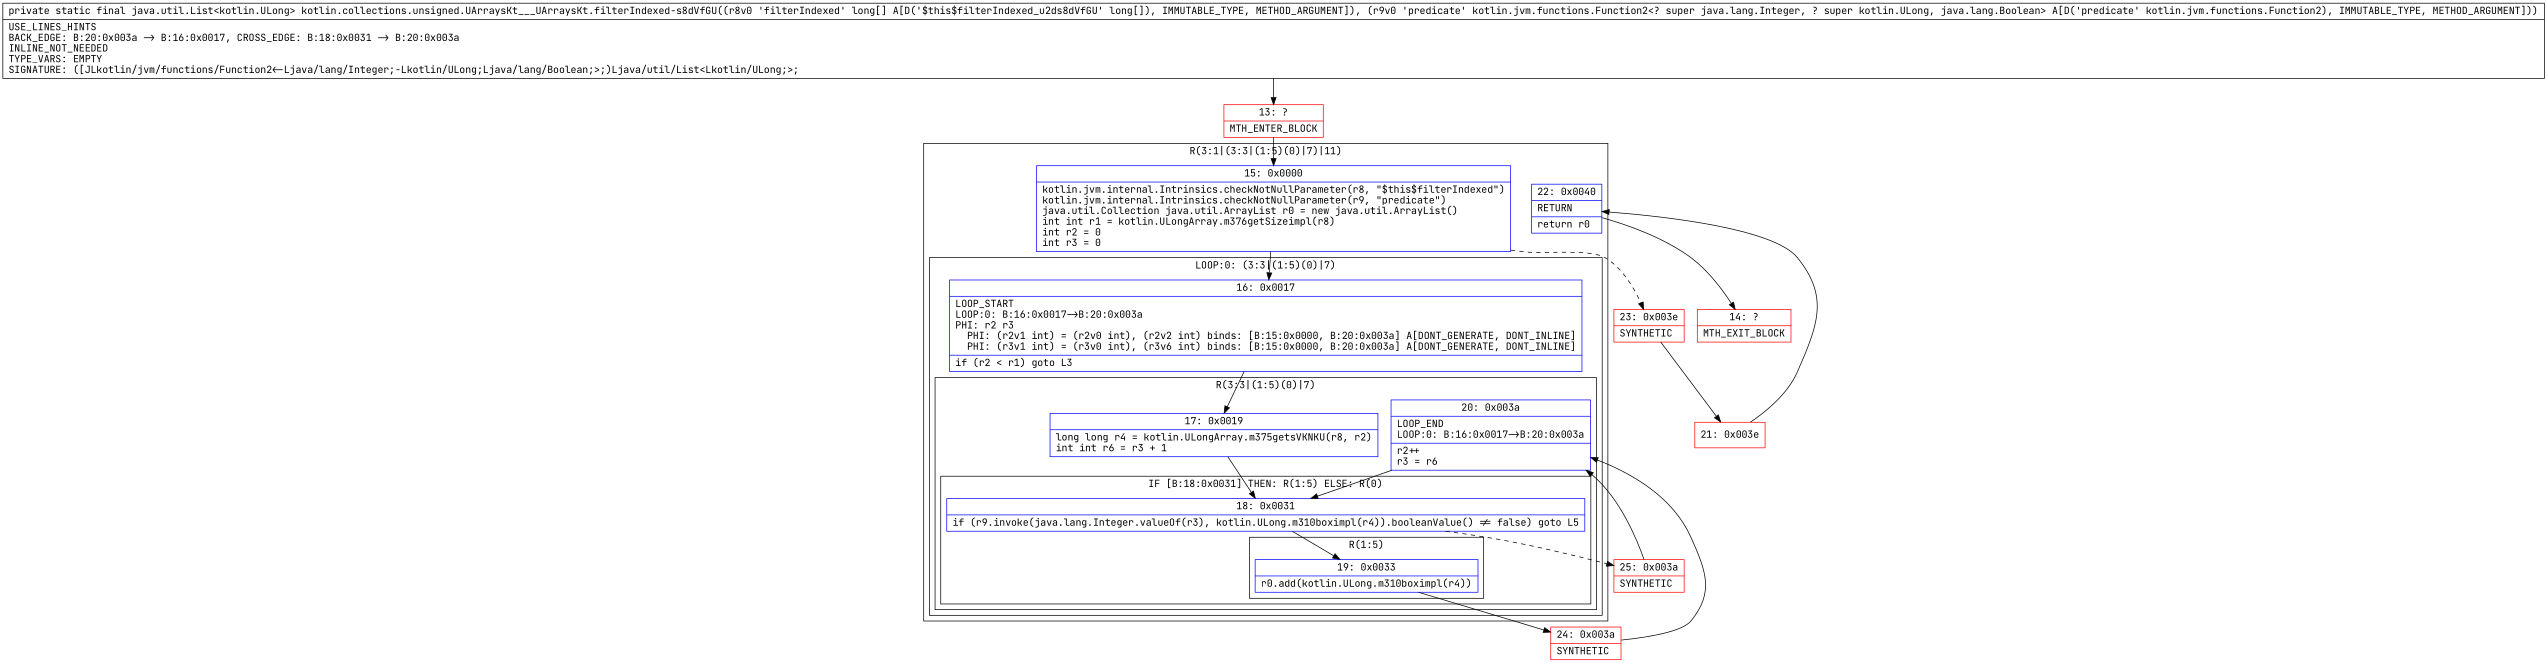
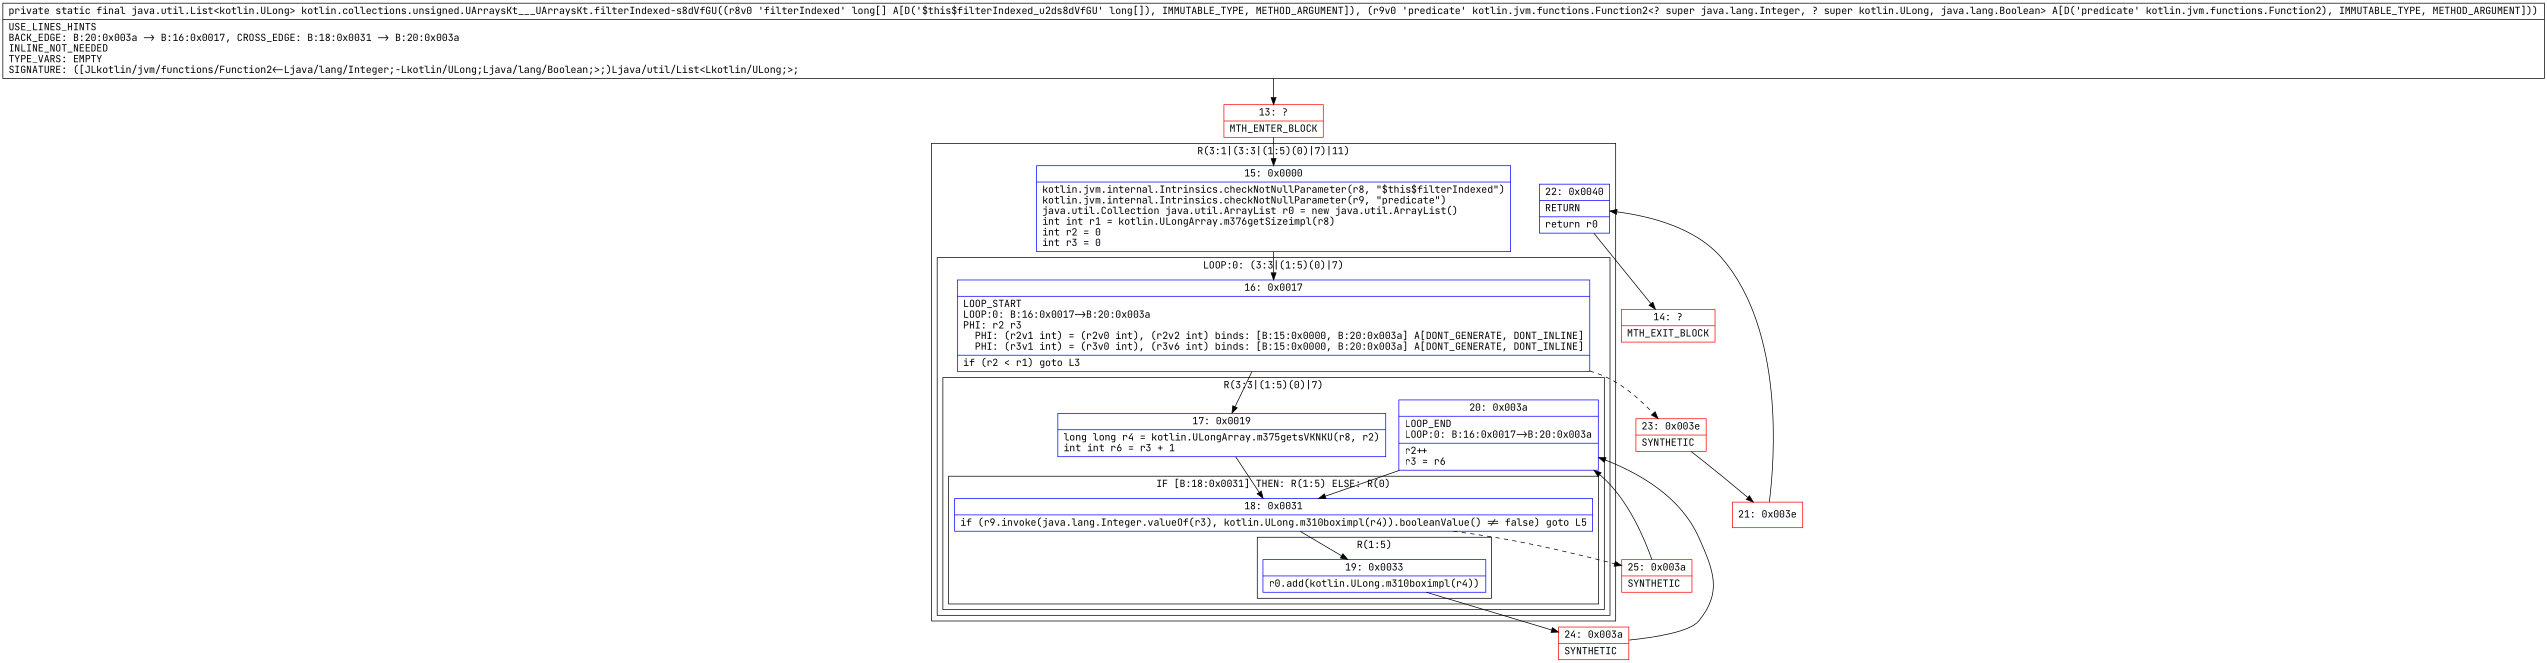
(1587, 253) -> (1624, 388)
